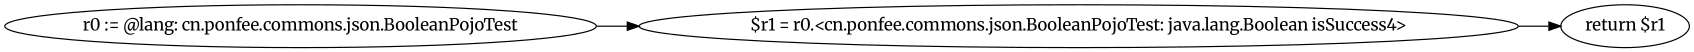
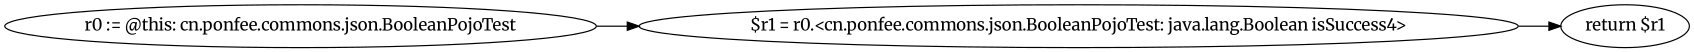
(301, 26) -> (301, 26)
